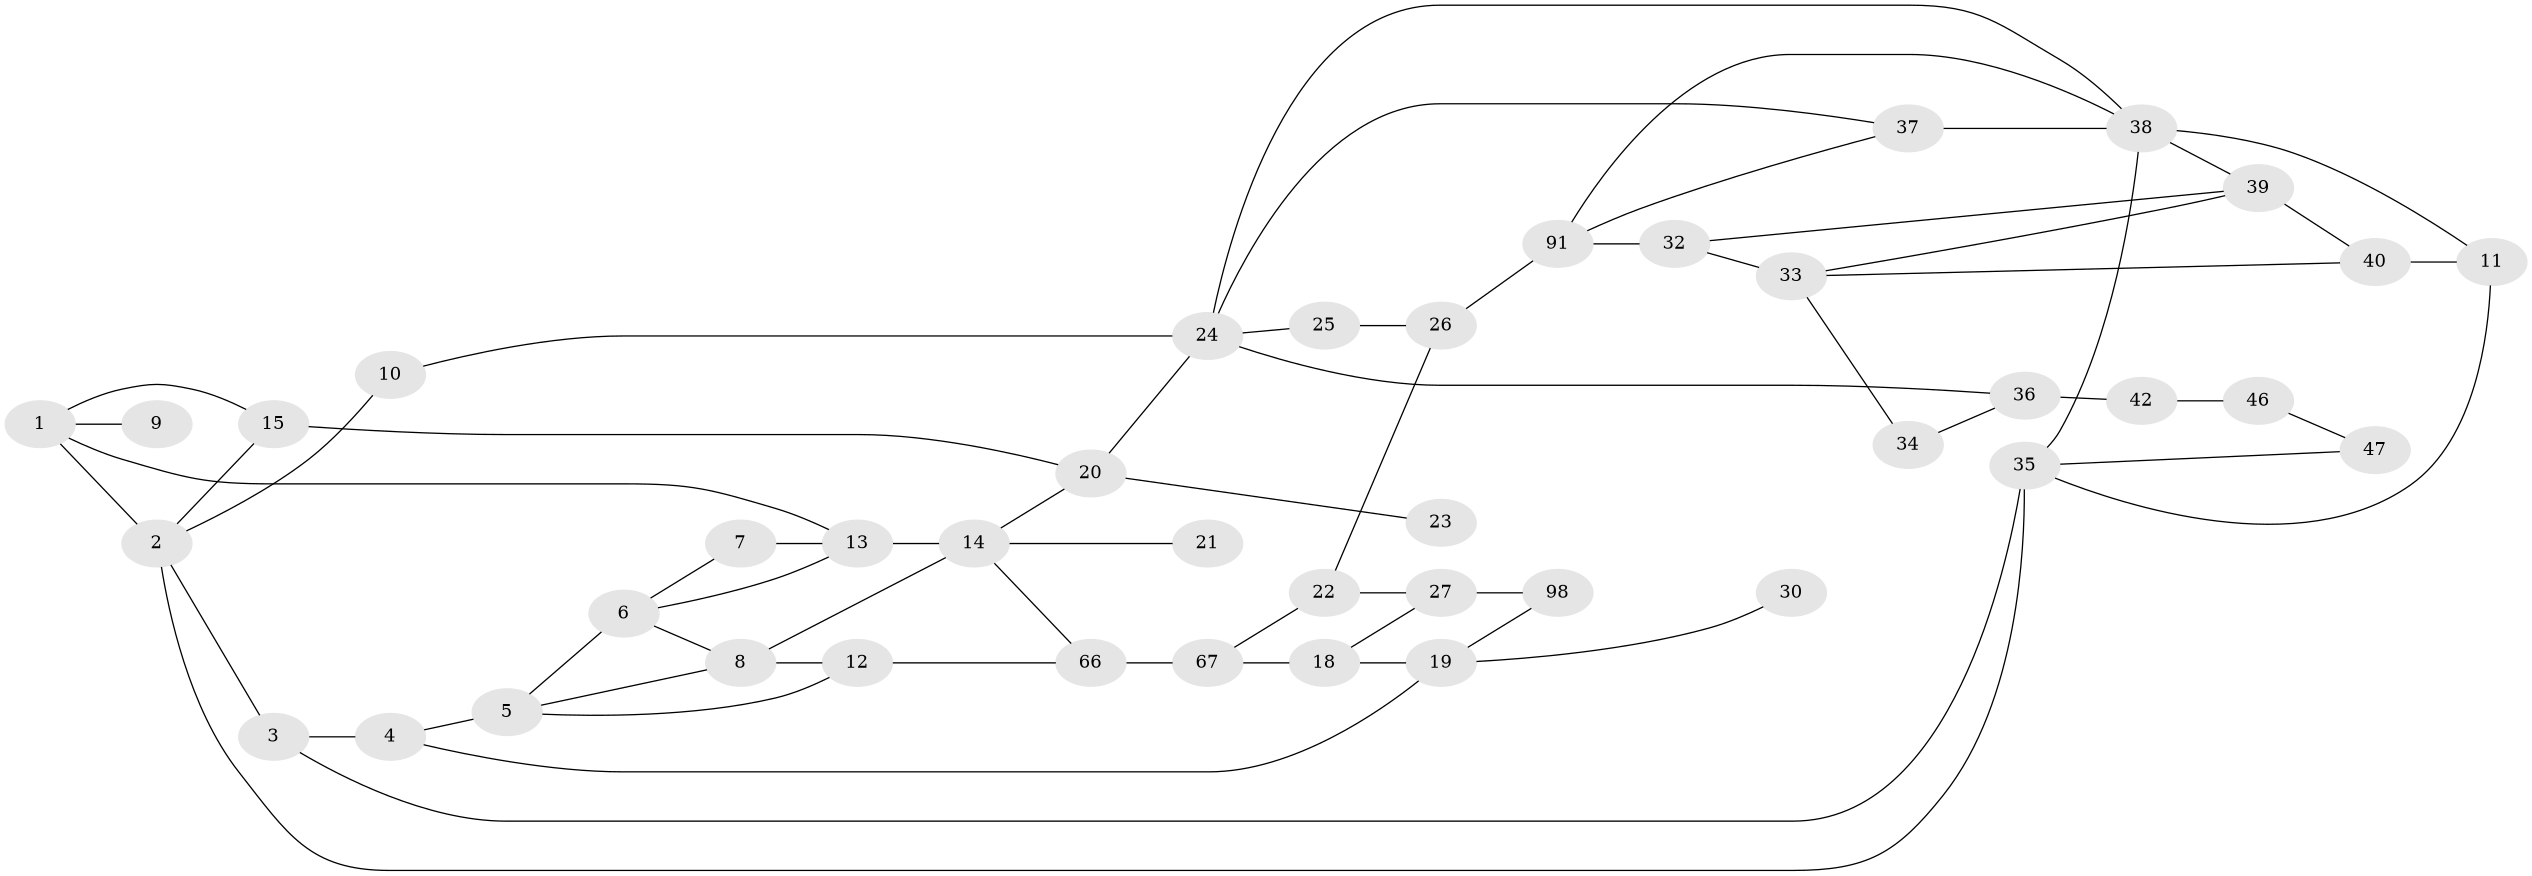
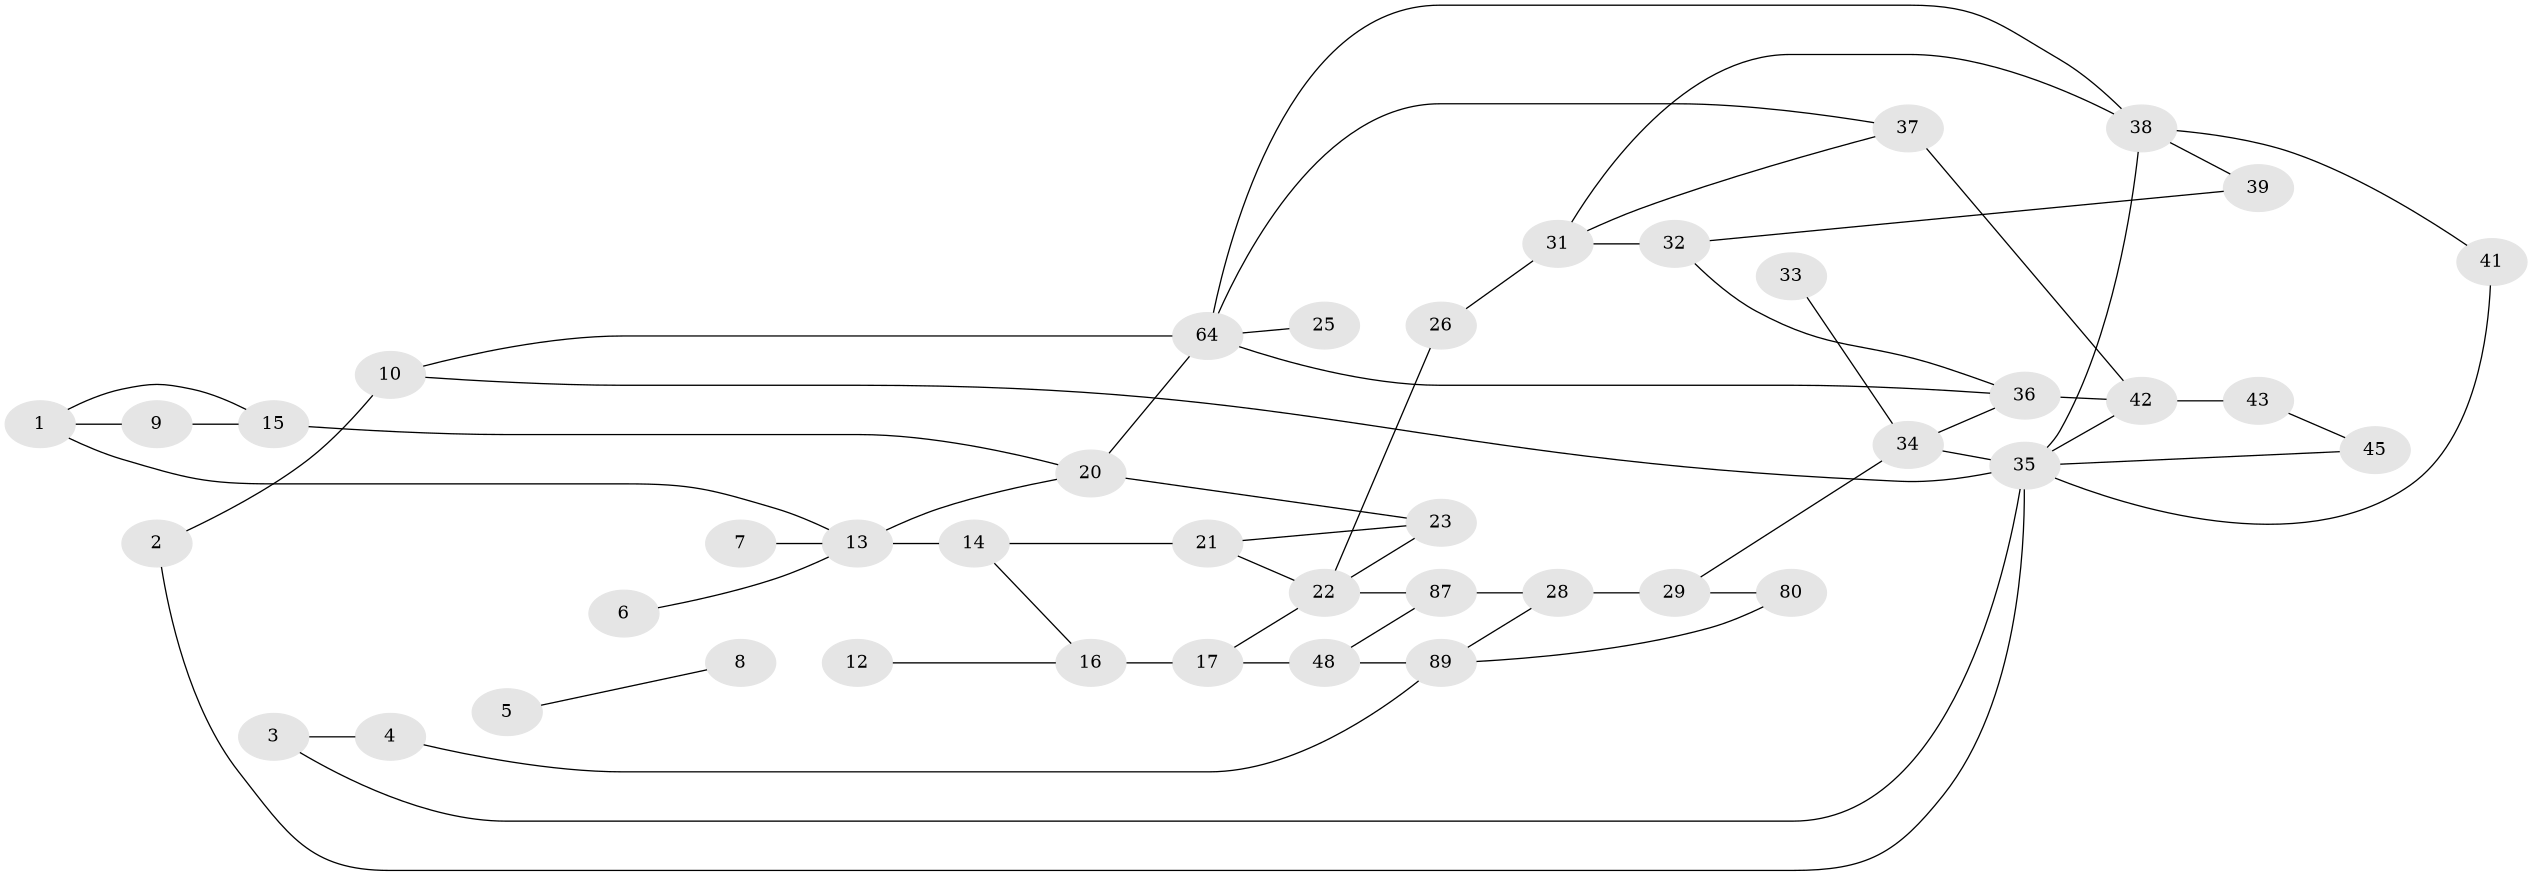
(2025, 128) -> (2025, 265)
(2026, 235) -> none
(1558, 244) -> (1558, 244)
(1733, 260) -> (1820, 338)
(2375, 262) -> none
(2492, 262) -> (2492, 262)
(1383, 326) -> none
(1208, 336) -> (1208, 336)
(2258, 401) -> (2258, 401)
none -> (1211, 404)
none -> (2083, 433)
(2375, 450) -> (2375, 450)
none -> (1967, 455)
(99, 484) -> none
(210, 490) -> (216, 424)
(1033, 508) -> (970, 499)
none -> (1324, 533)
none -> (1383, 558)
none -> (1266, 568)
(682, 579) -> none
(1441, 593) -> (1441, 593)
(1558, 593) -> (1558, 593)
none -> (1675, 593)
(1791, 593) -> (1791, 593)
(857, 603) -> none
(682, 638) -> none
(215, 640) -> none
(565, 663) -> none
(799, 663) -> none
(1091, 663) -> (1091, 663)
(1208, 663) -> (1208, 663)
(1324, 663) -> (1324, 663)
(1441, 663) -> (1441, 663)
(688, 711) -> none
(449, 725) -> none
